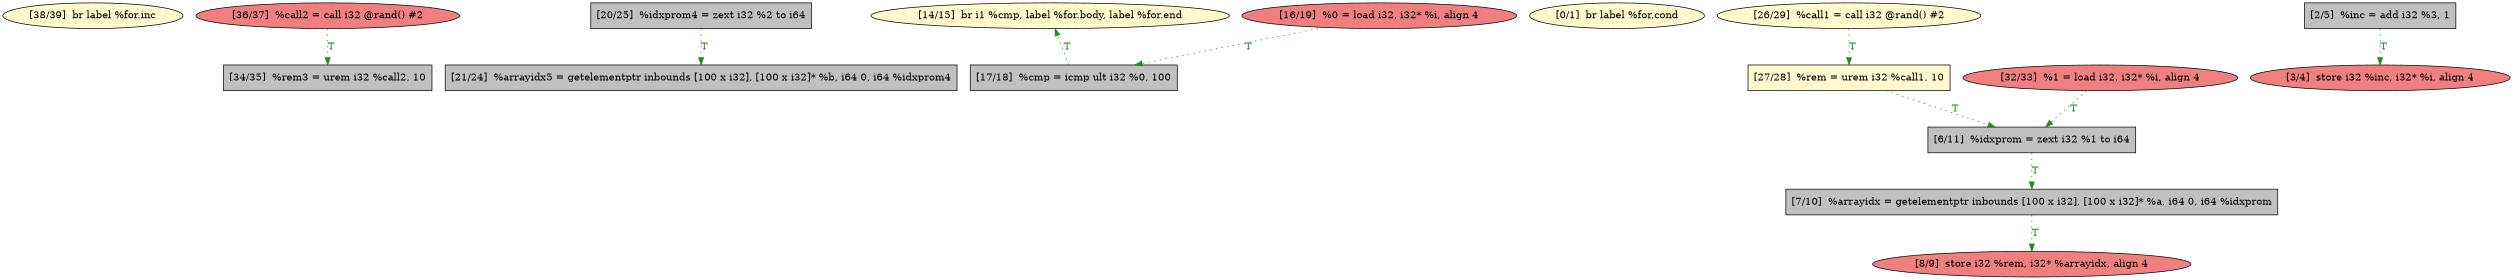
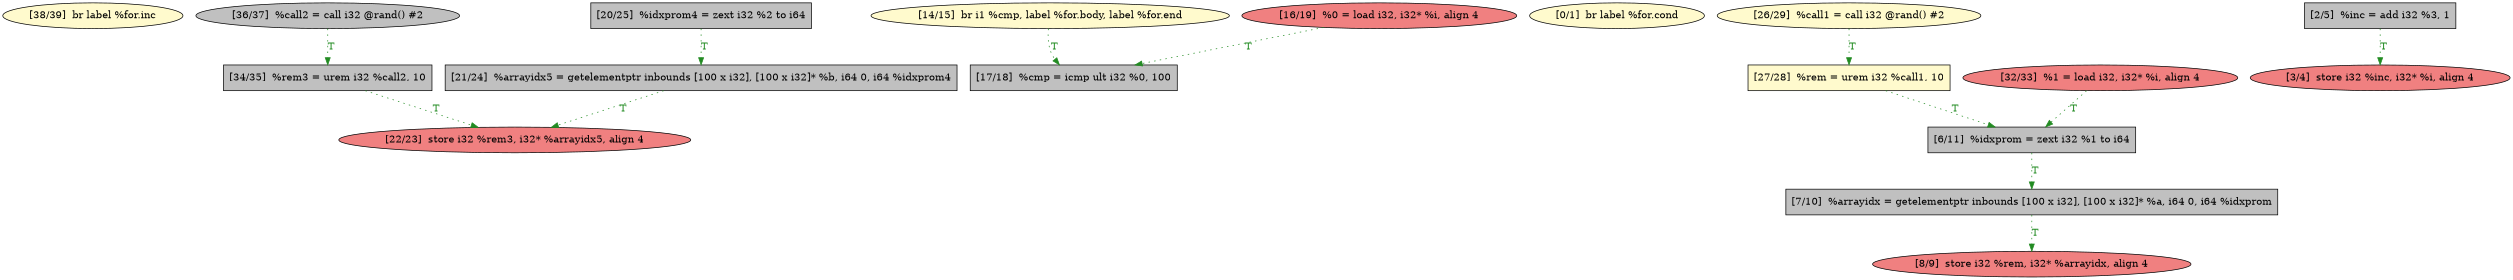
(328, 16) -> (328, 16)
(1063, 50) -> (1049, 45)
none -> (515, 140)
